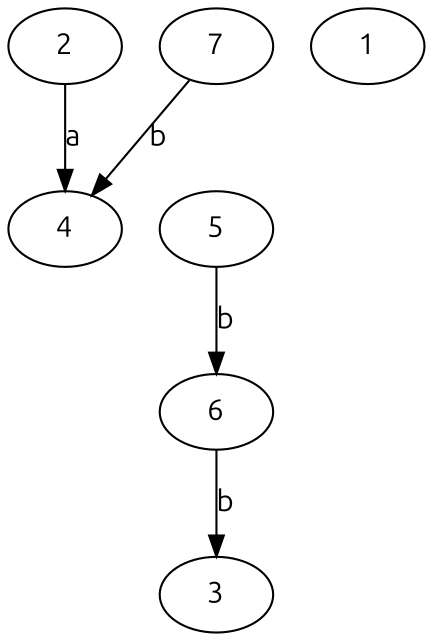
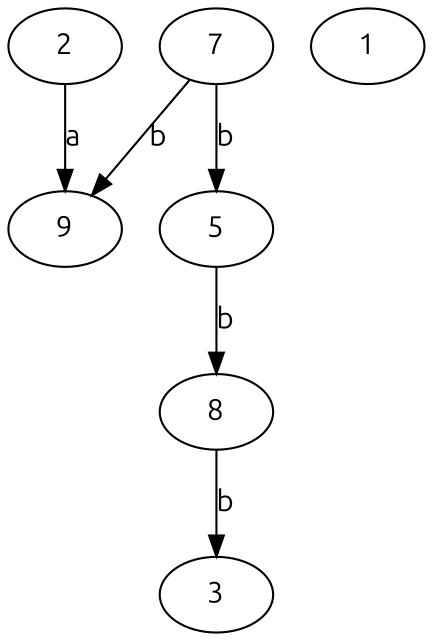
none -> (216, 127)
(65, 229) -> (65, 229)
(216, 412) -> (216, 412)
